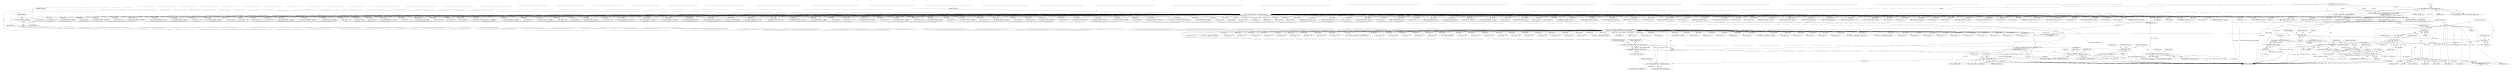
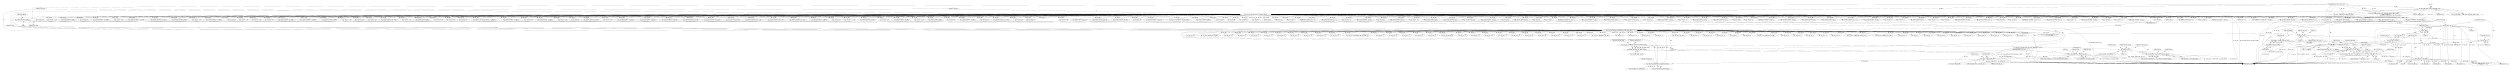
(1046, 20) -> none
(2151, 39) -> (2139, 52)
